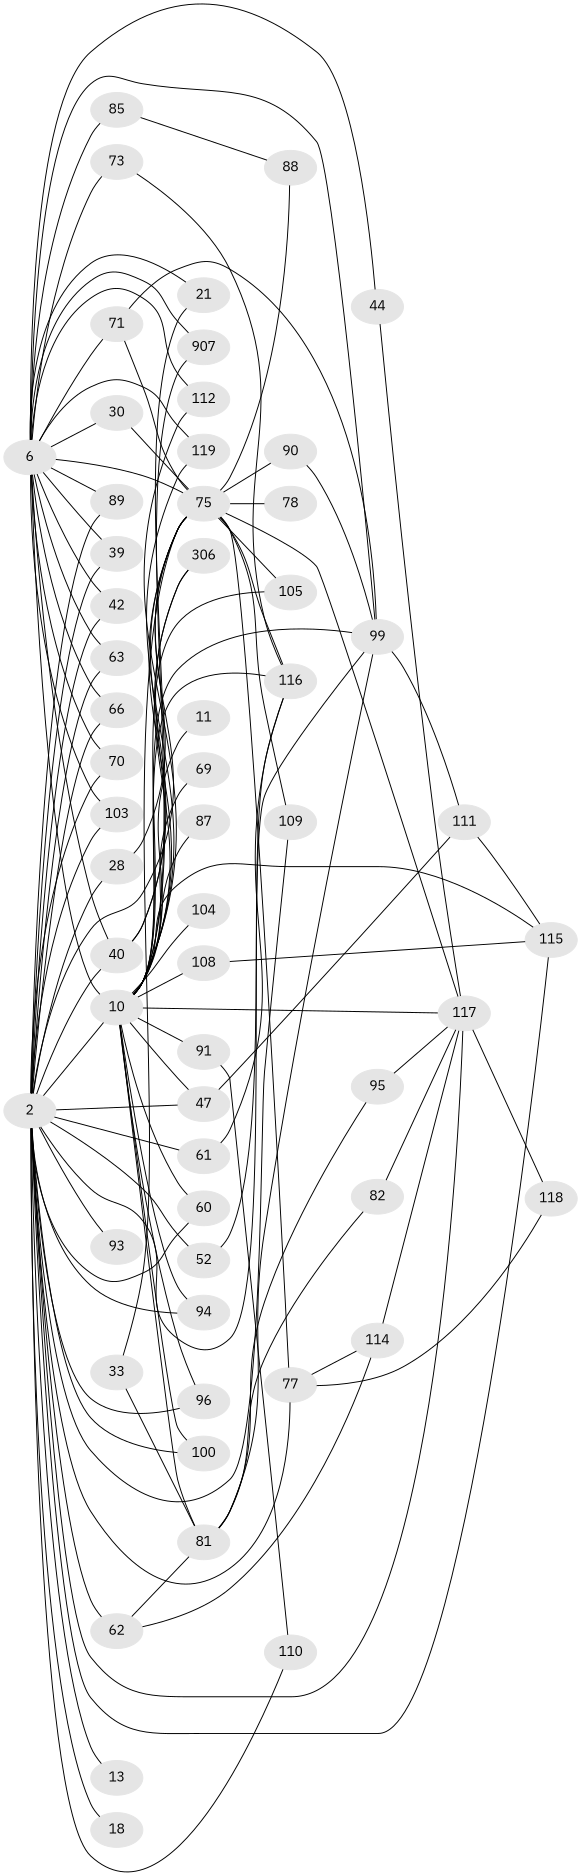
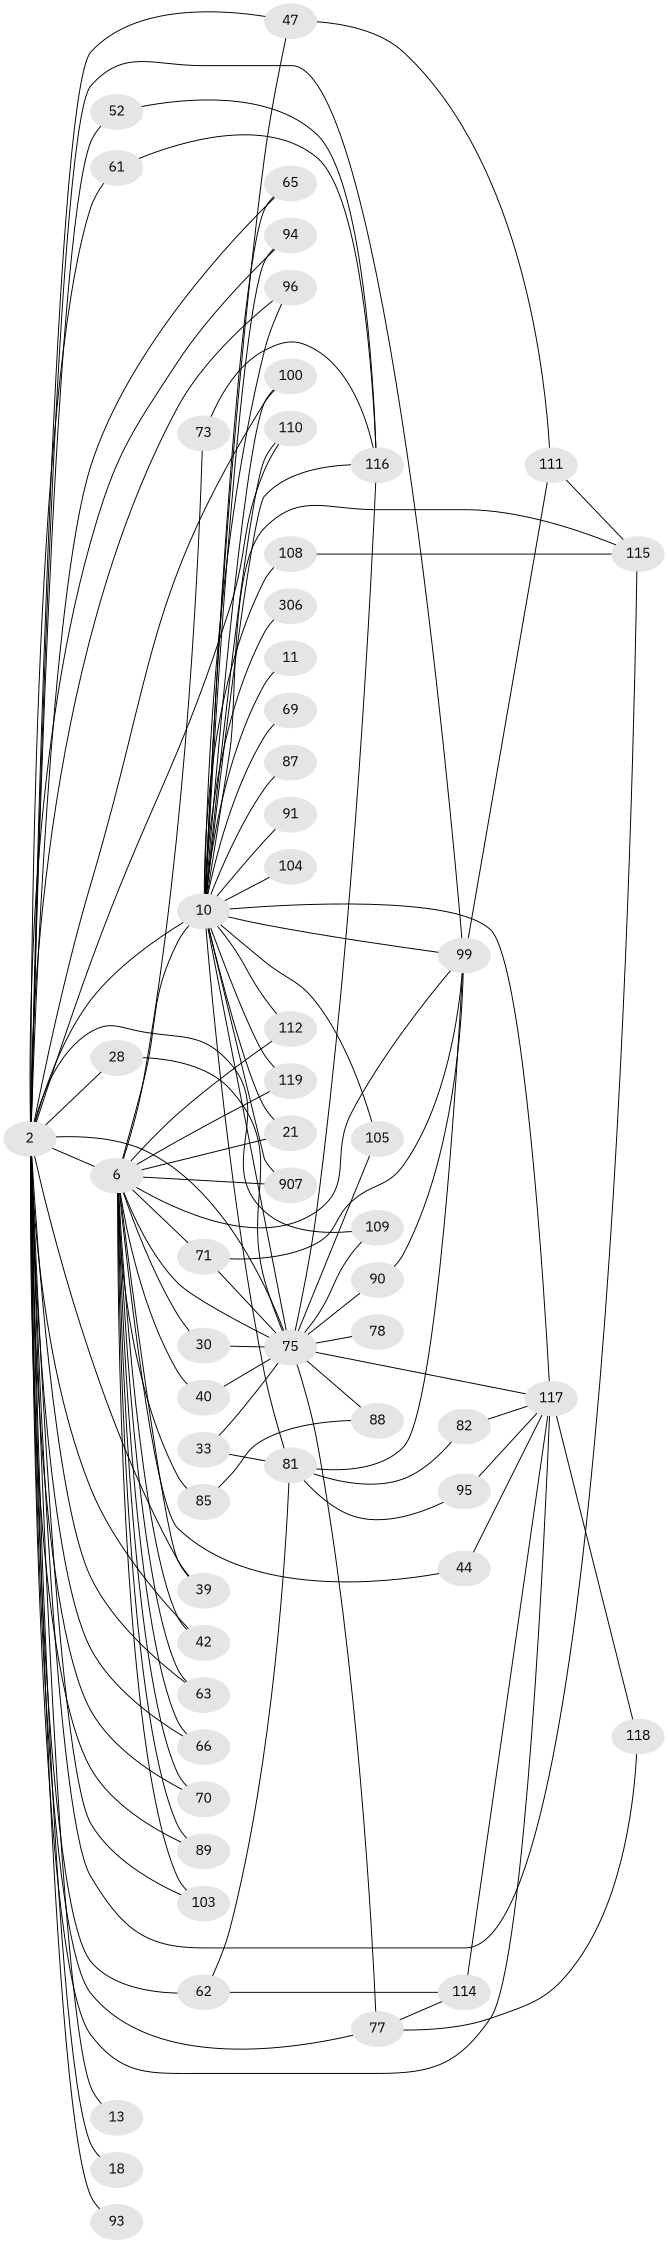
(160, 756) -> none
(64, 1029) -> (73, 1157)
(204, 1208) -> (291, 183)
(264, 1406) -> (231, 666)
